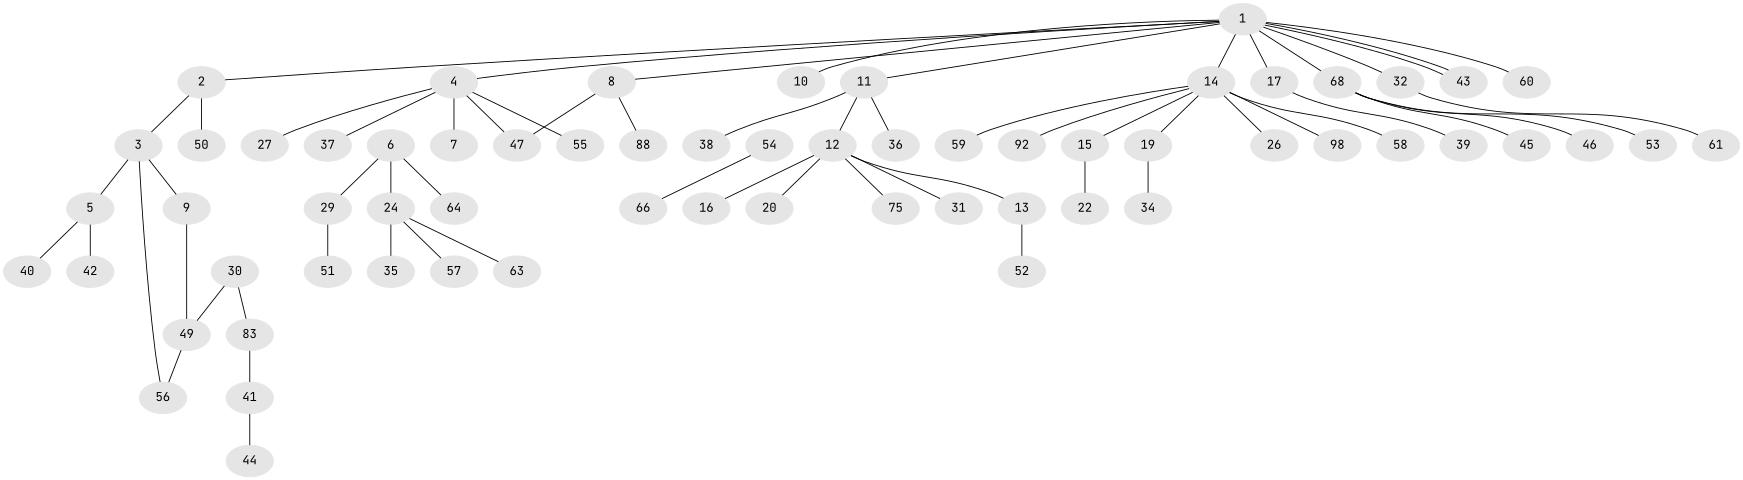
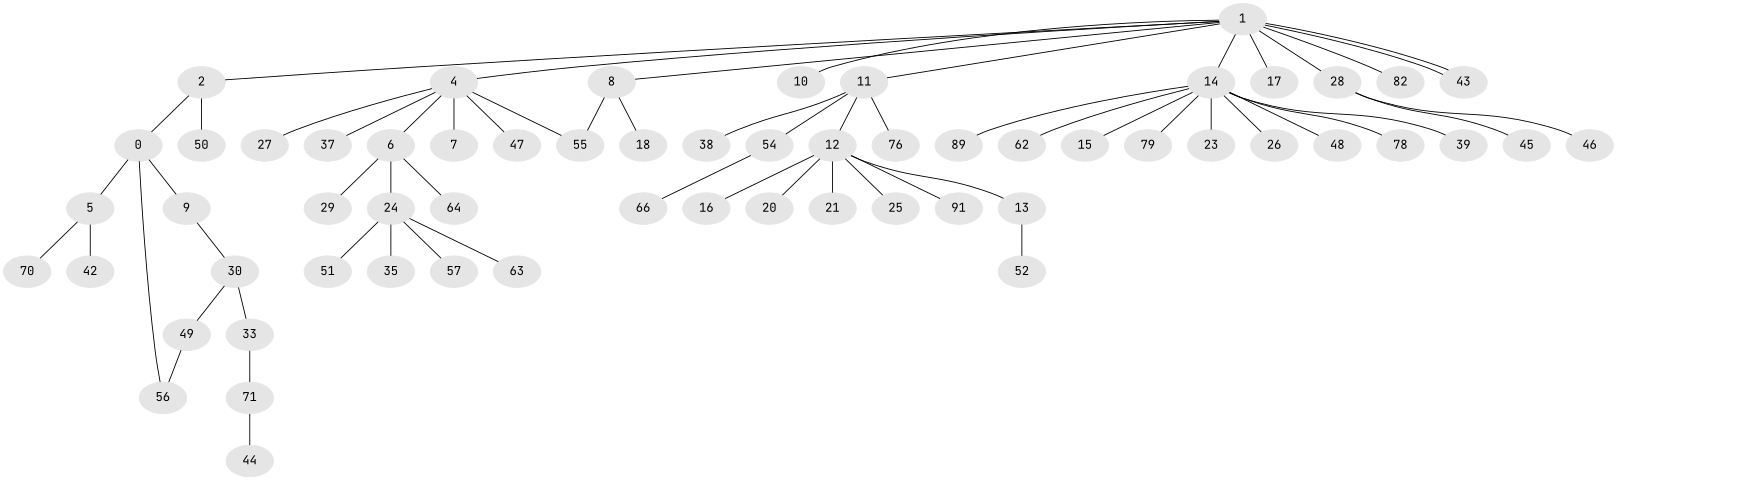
(1337, 82) -> (1337, 82)
(1400, 82) -> (1400, 82)
(1527, 82) -> none
none -> (423, 114)
(564, 114) -> (596, 114)
none -> (817, 114)
(1369, 114) -> (1337, 114)
(138, 145) -> (138, 145)
(643, 145) -> (643, 145)
(896, 145) -> (896, 145)
(959, 145) -> (959, 145)
(1022, 145) -> (1022, 145)
(1148, 145) -> (1148, 145)
none -> (1211, 145)
(1337, 145) -> (1337, 145)
(1400, 145) -> (1400, 145)
(1653, 145) -> none
(1716, 145) -> none
none -> (833, 209)
(896, 209) -> (896, 209)
(959, 209) -> (959, 209)
(1085, 209) -> none
(1148, 209) -> none
(328, 240) -> (359, 240)
(27, 272) -> (27, 272)
(187, 272) -> (211, 240)
(250, 335) -> (250, 335)
(250, 398) -> (250, 398)
